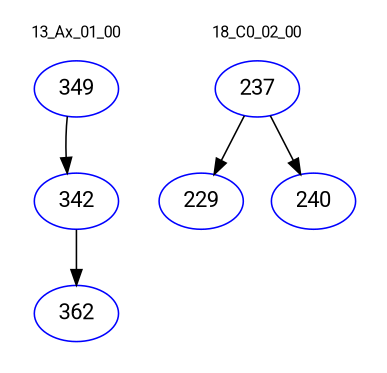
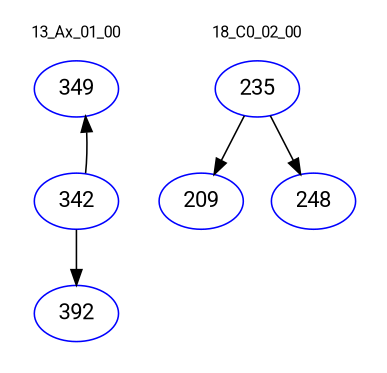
(257, 89) -> (257, 89)
(66, 137) -> (87, 153)
(201, 201) -> (201, 201)
(314, 201) -> (314, 201)
(76, 314) -> (76, 314)
